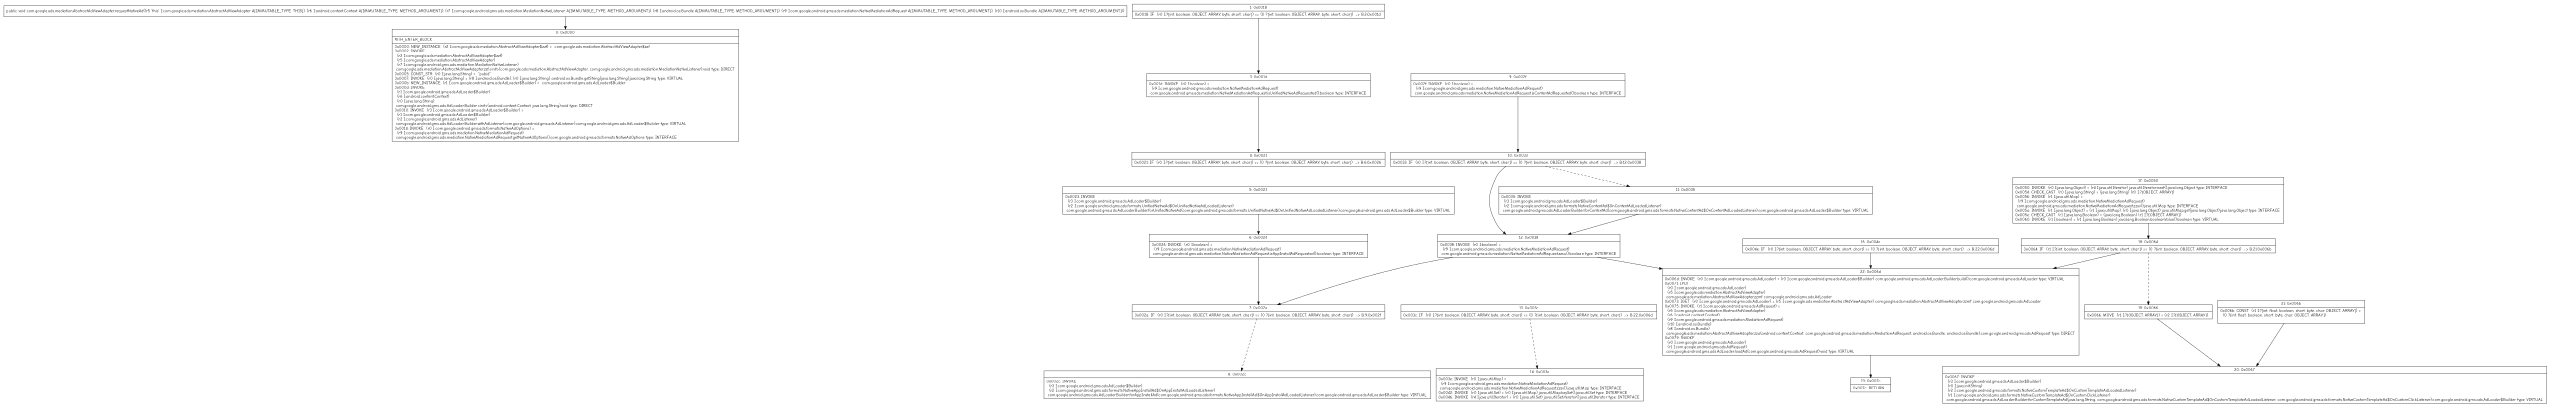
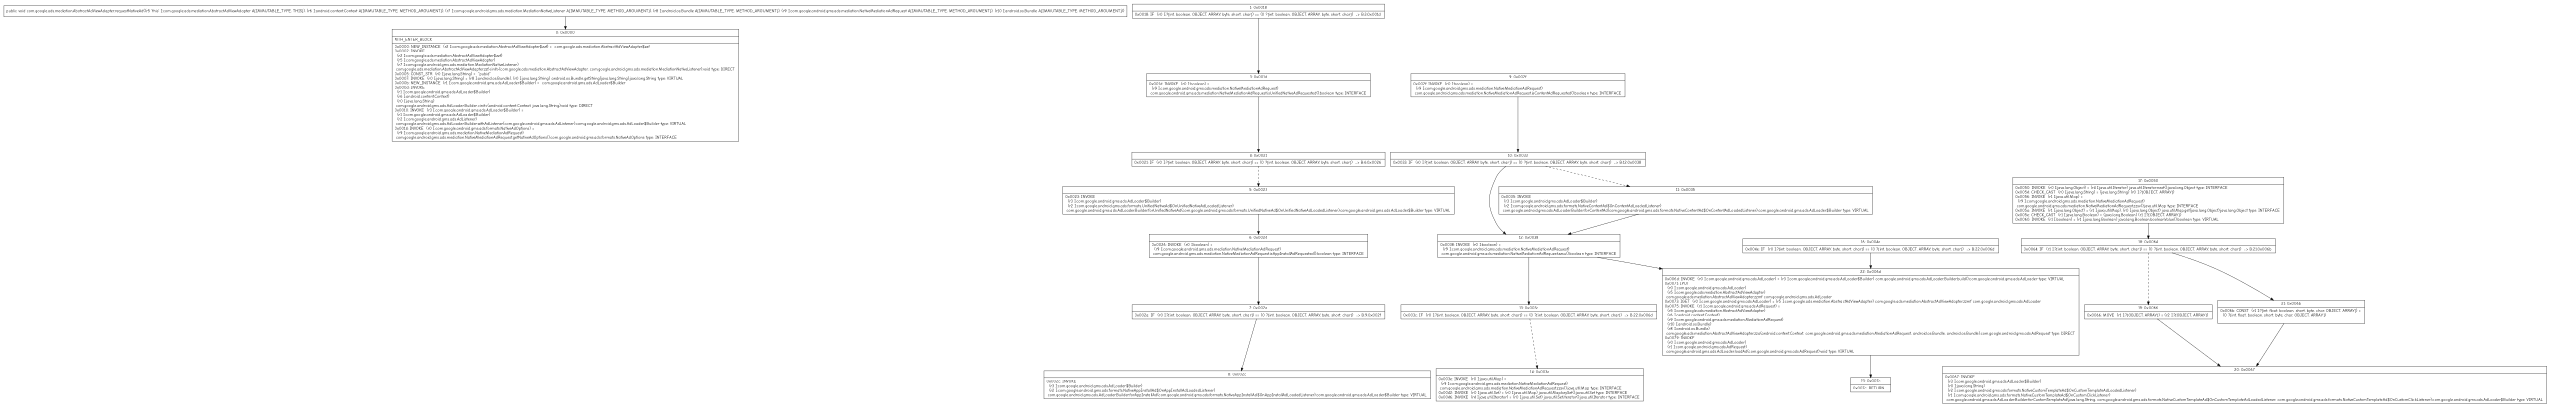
none -> (1258, 175)
(2088, 260) -> (2223, 272)
(1366, 277) -> (1529, 280)
(1249, 343) -> (1249, 343)
(1964, 386) -> (1965, 386)
